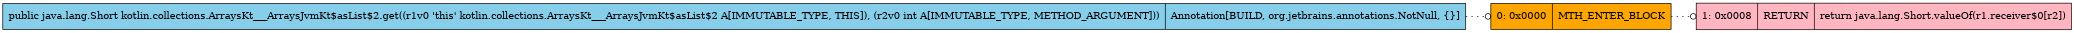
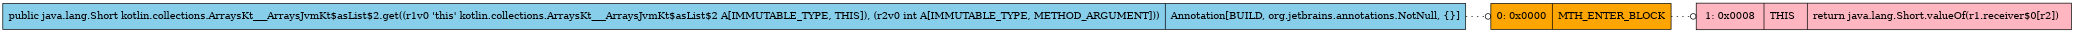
(1786, 16) -> (1783, 16)
